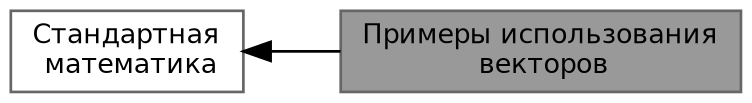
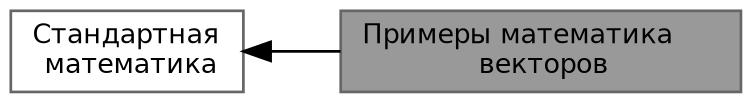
(541, 51) -> (541, 51)
